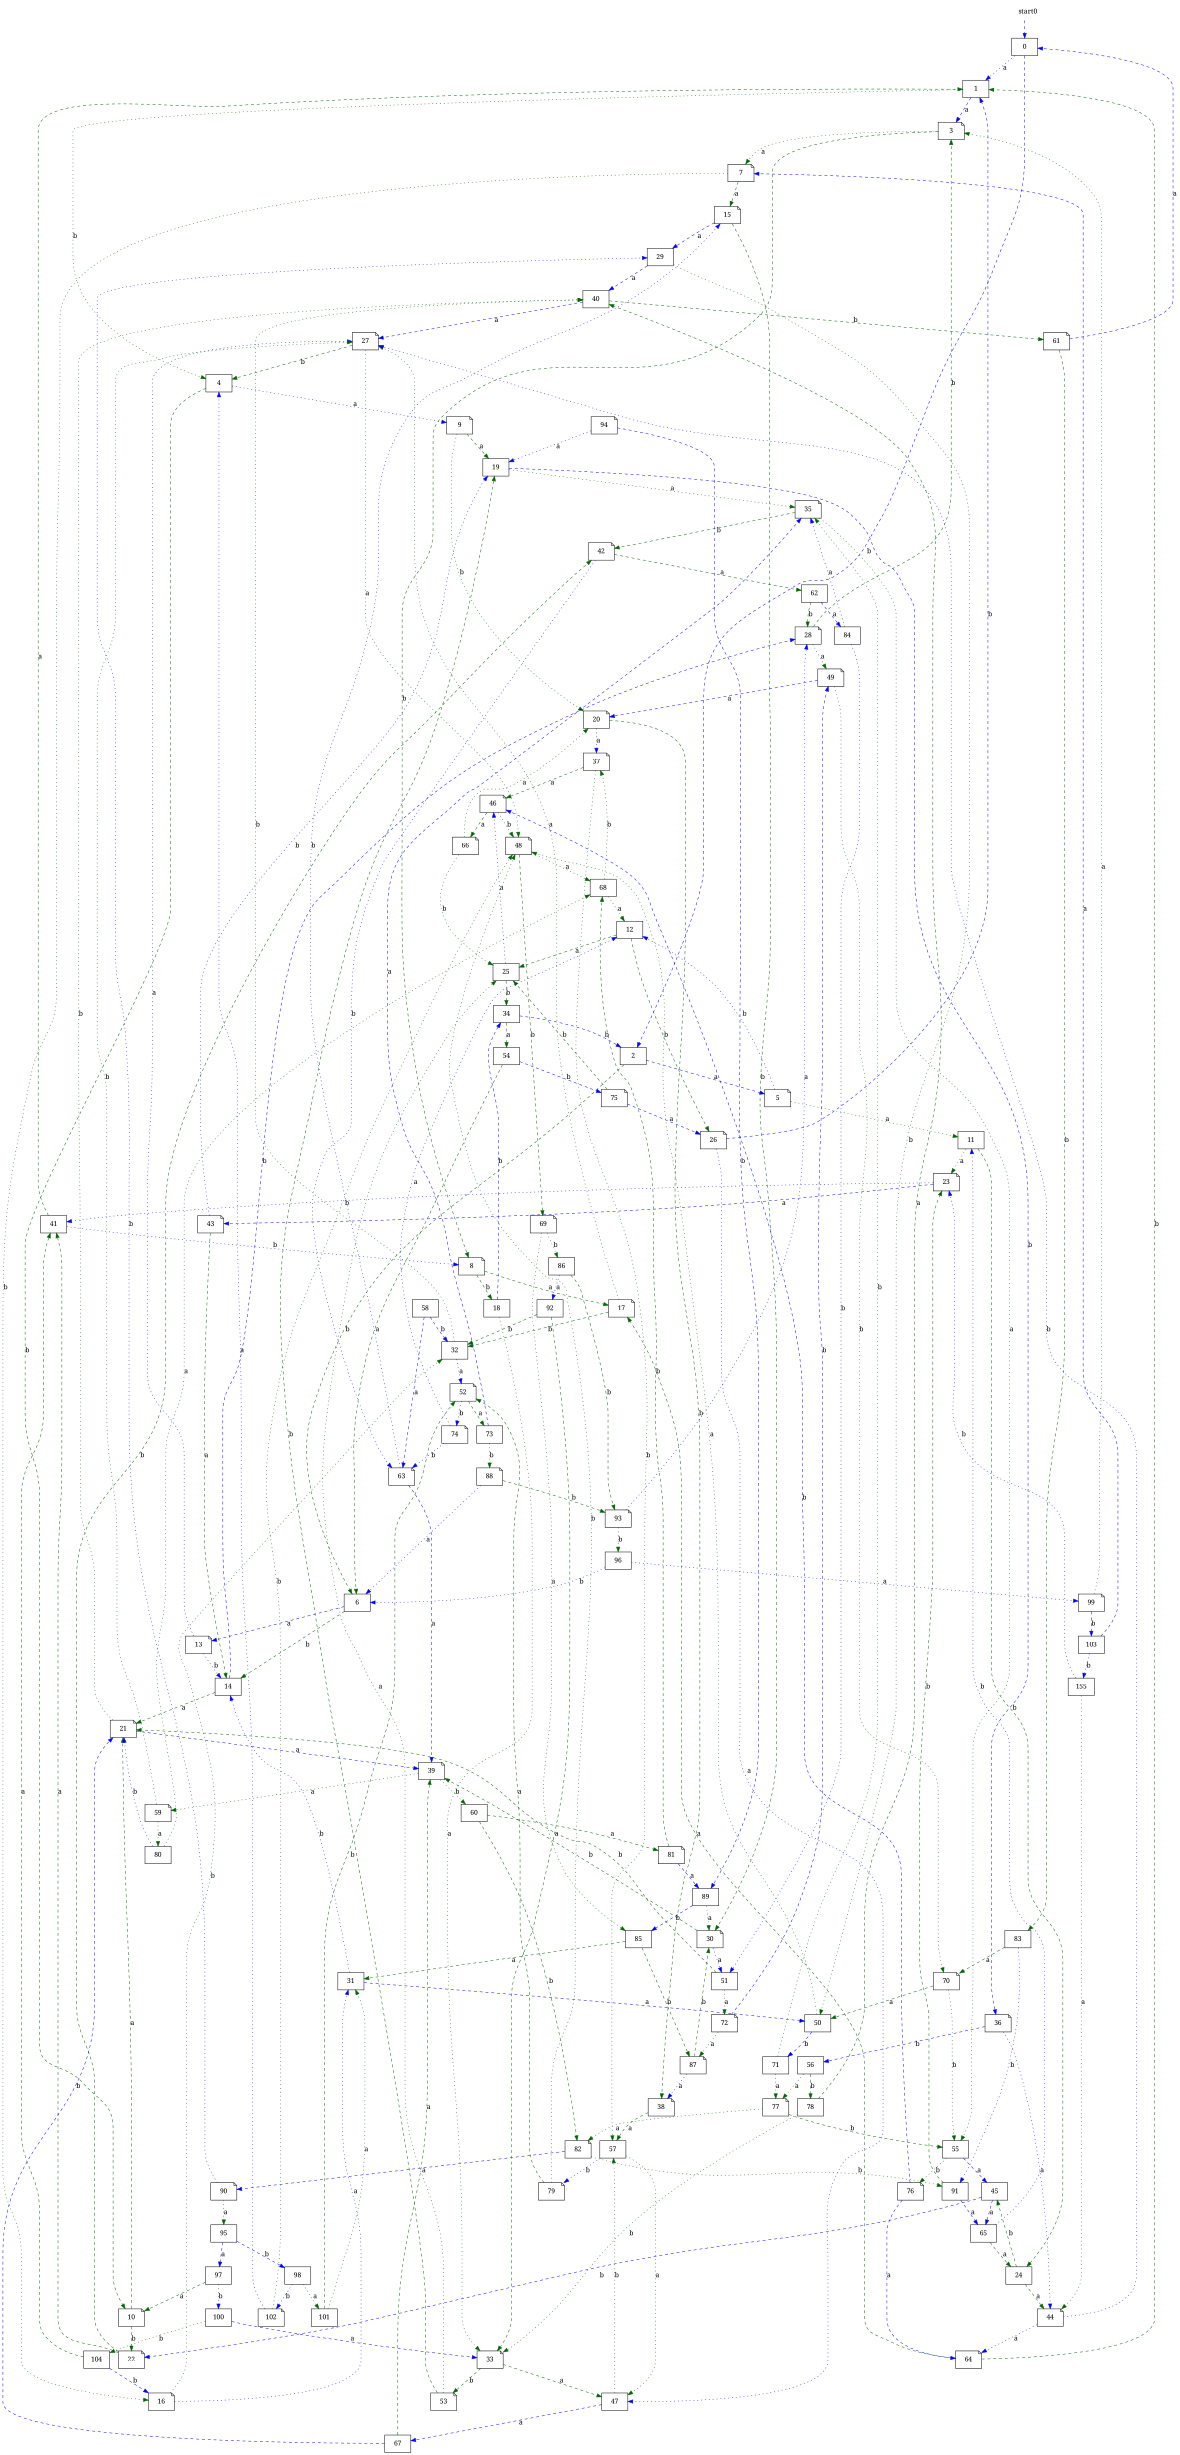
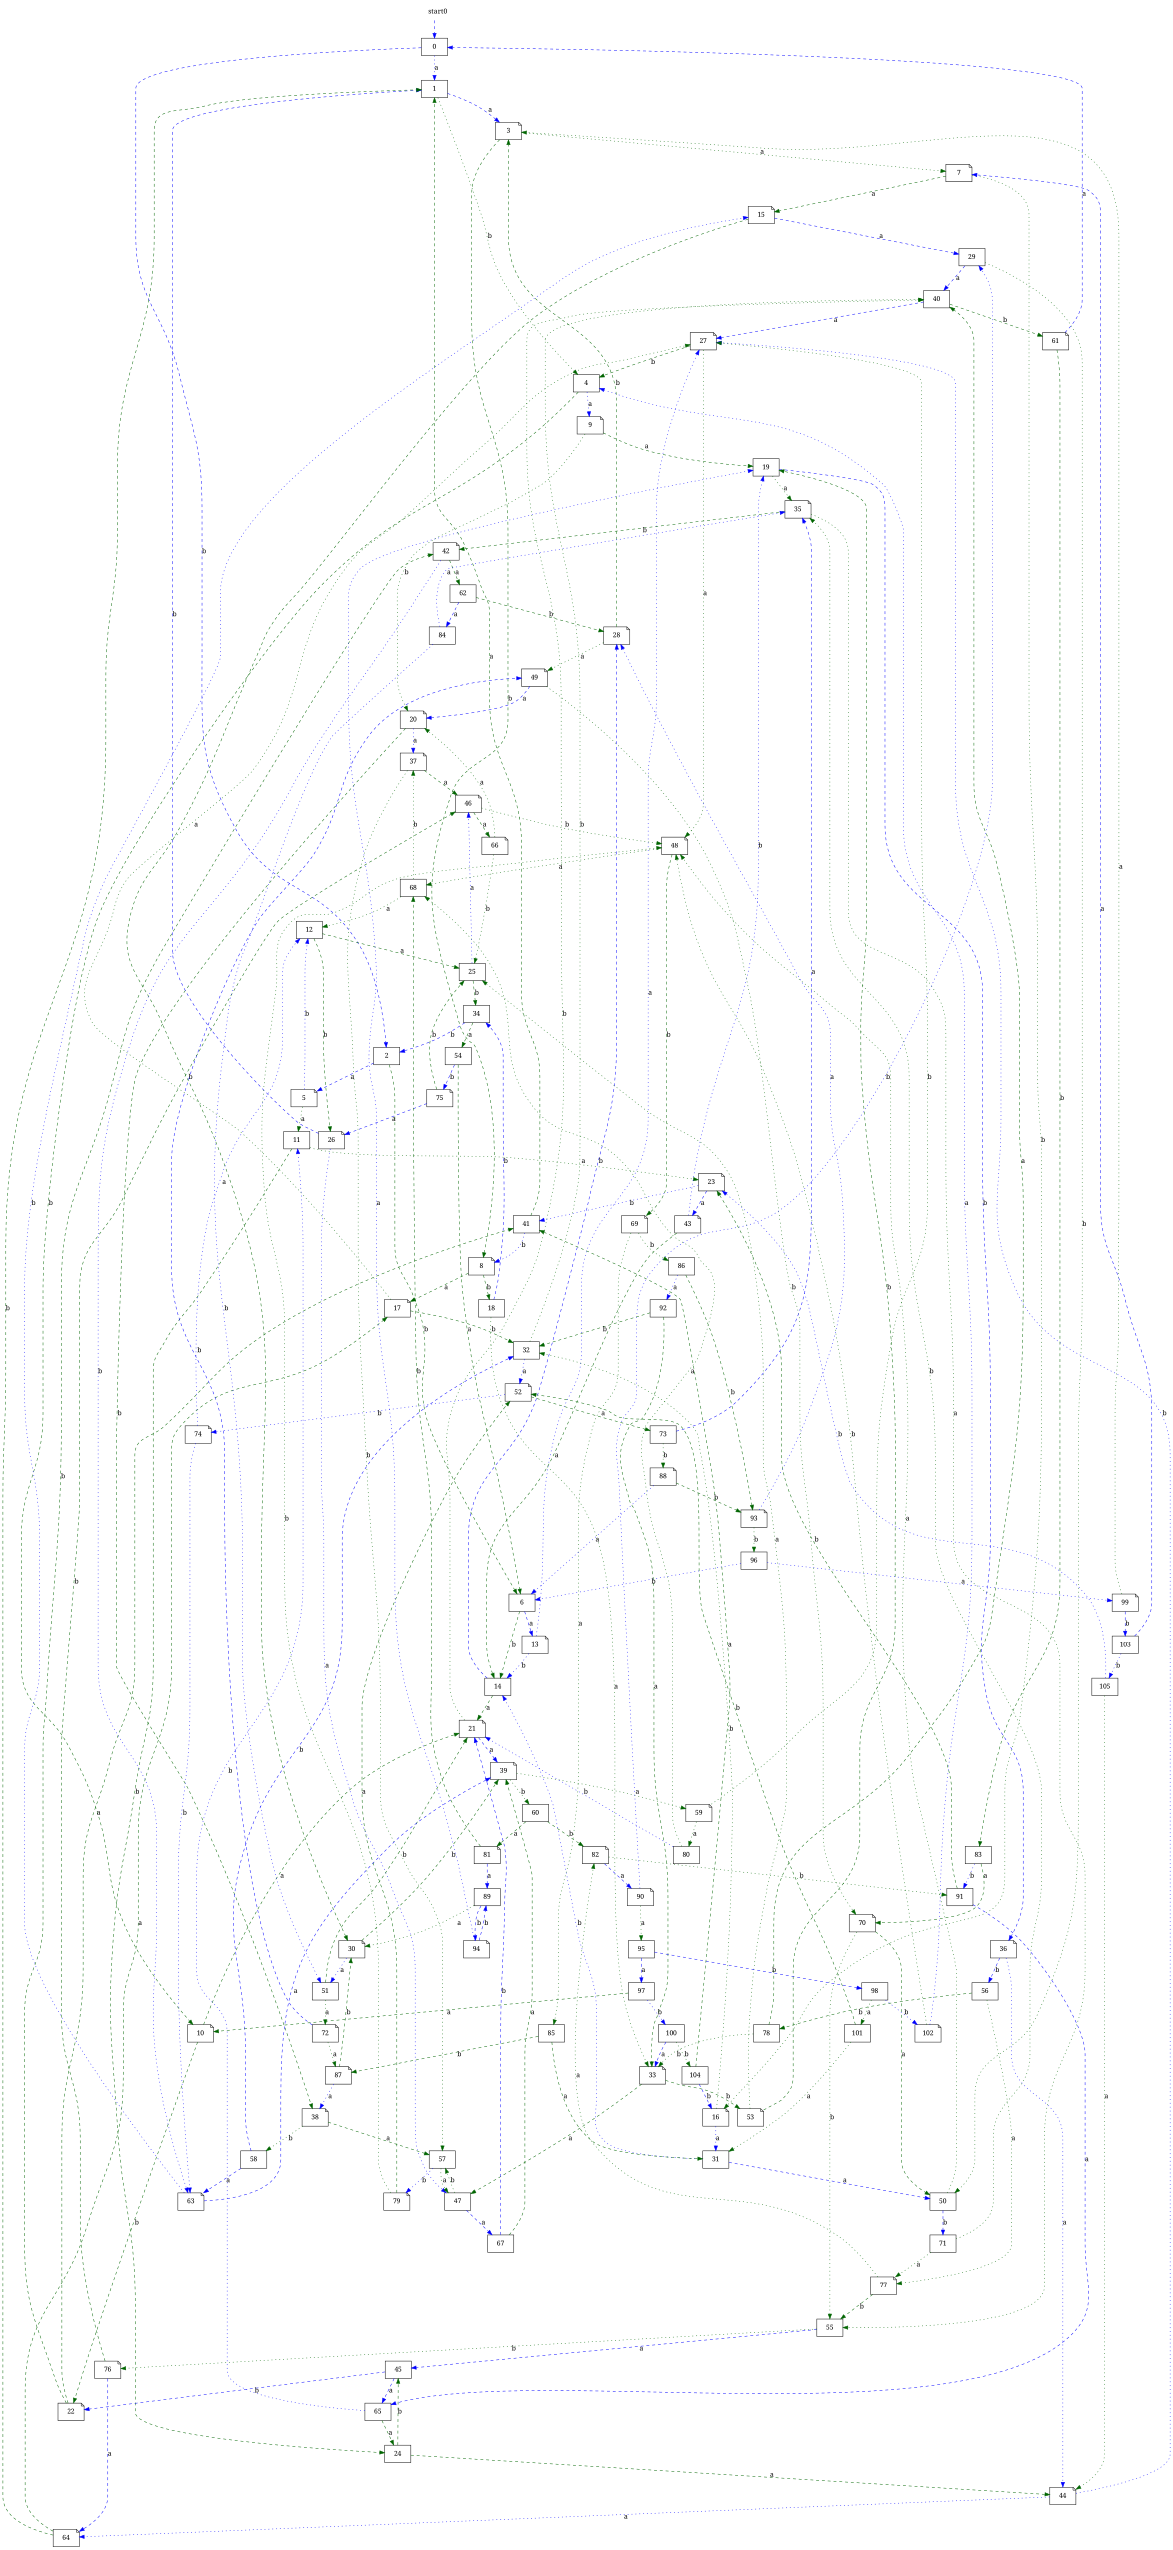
(802, 1466) -> (79, 1516)
(1081, 1687) -> (1105, 1687)
(671, 1919) -> (476, 1920)
none -> (286, 2137)
